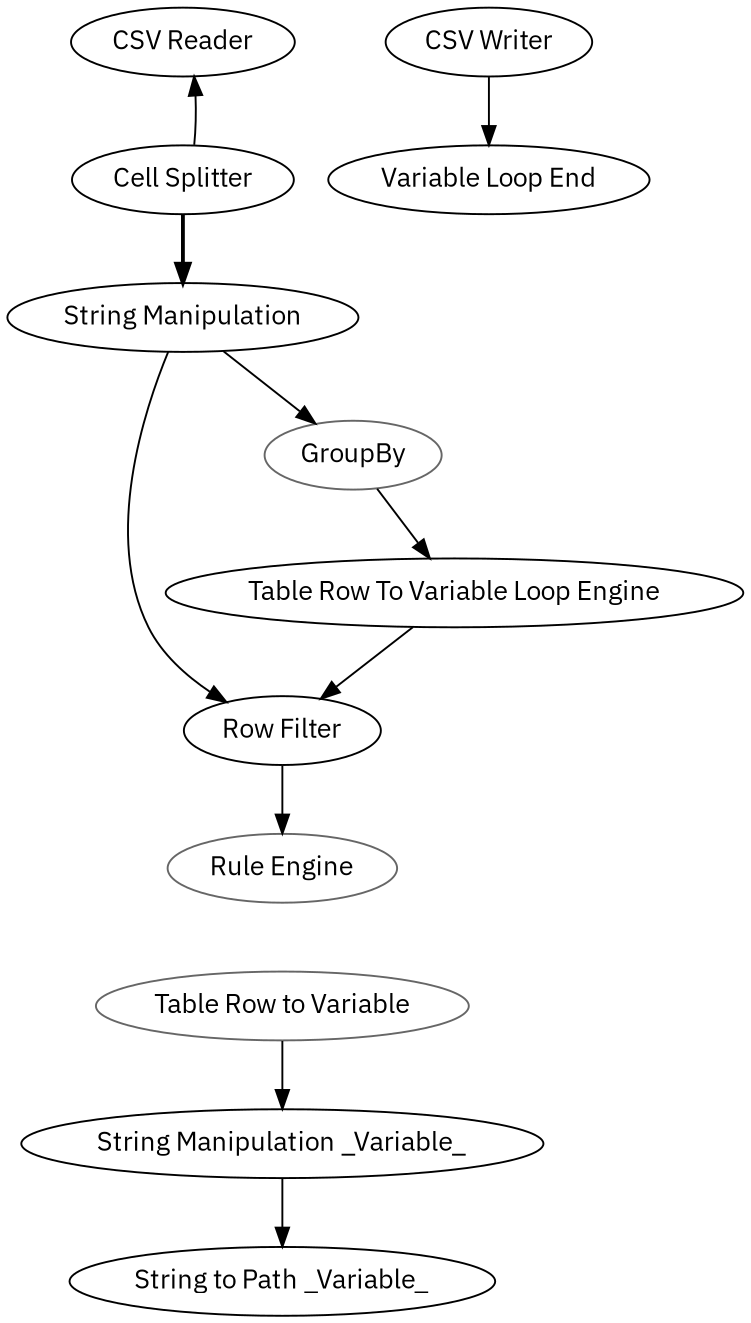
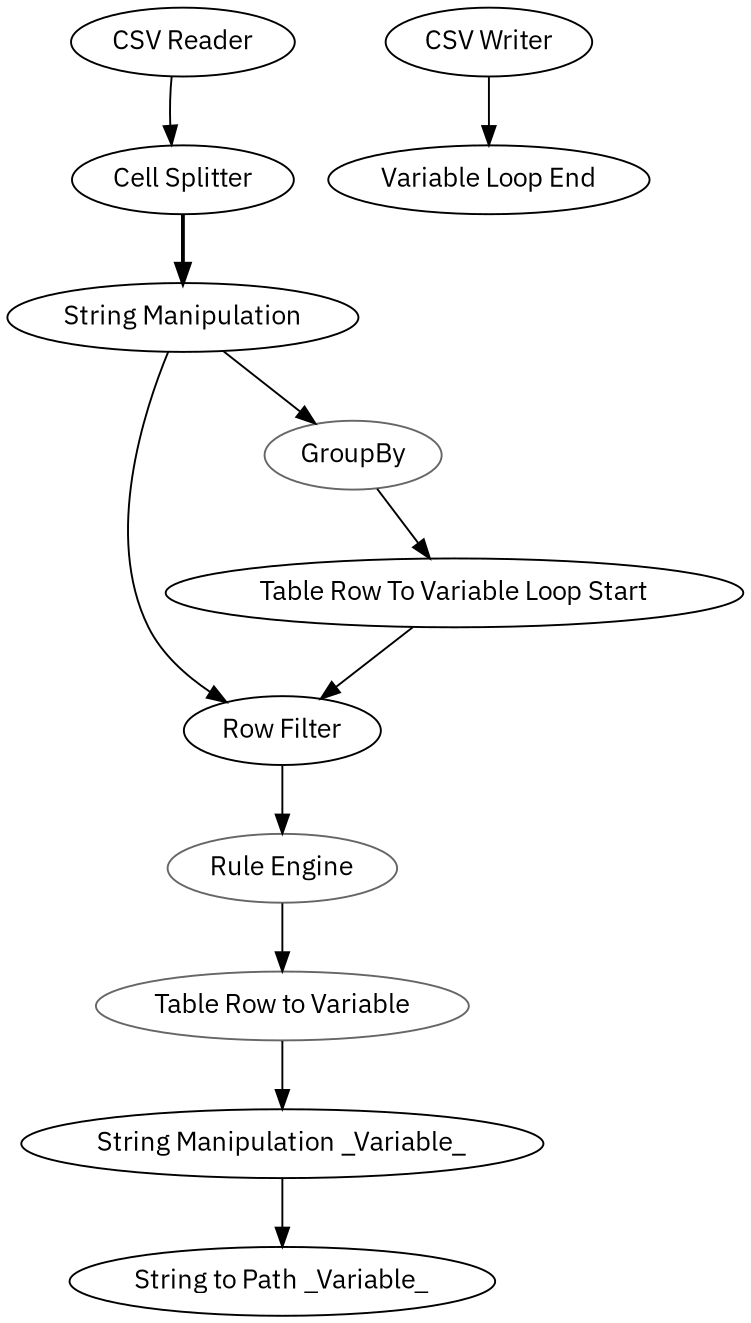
(196, 120) -> (170, 101)
(454, 593) -> (454, 593)
none -> (282, 928)
